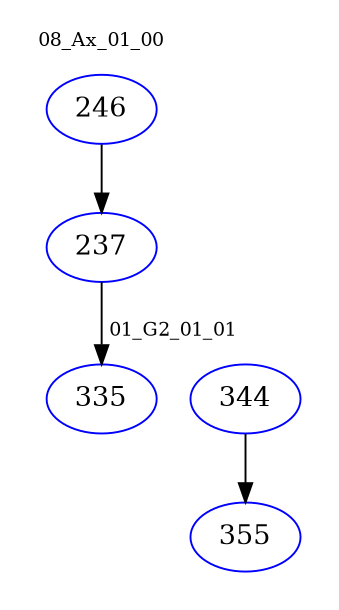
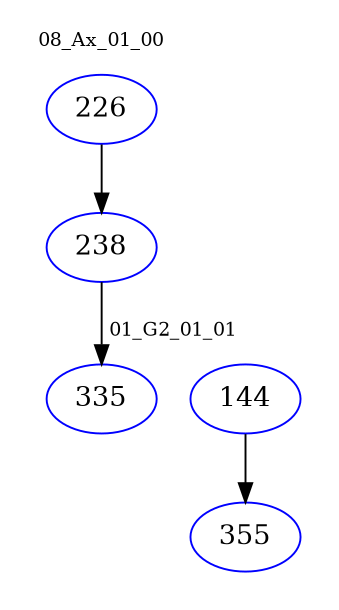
(102, 109) -> (102, 109)
(102, 247) -> (102, 247)
(246, 399) -> (246, 399)
